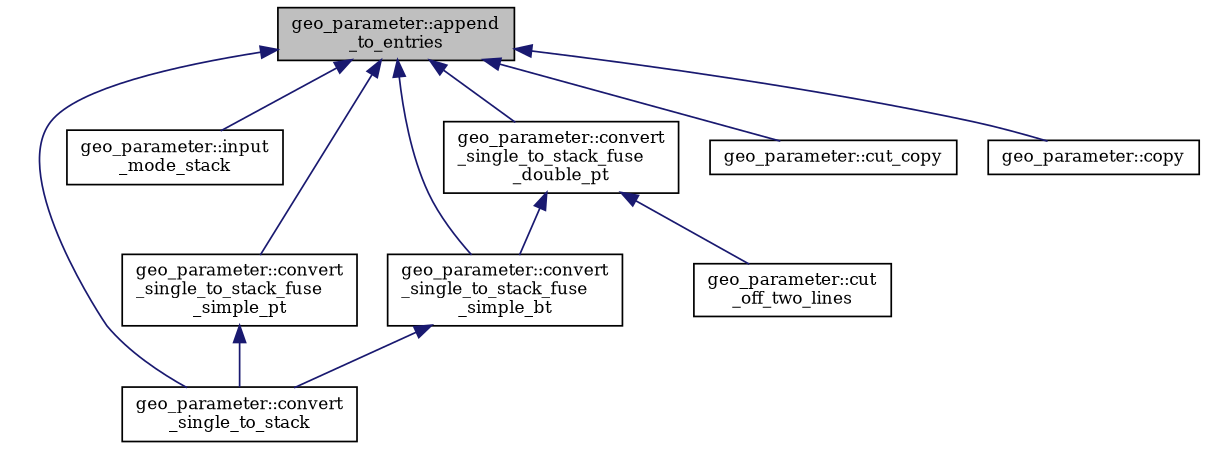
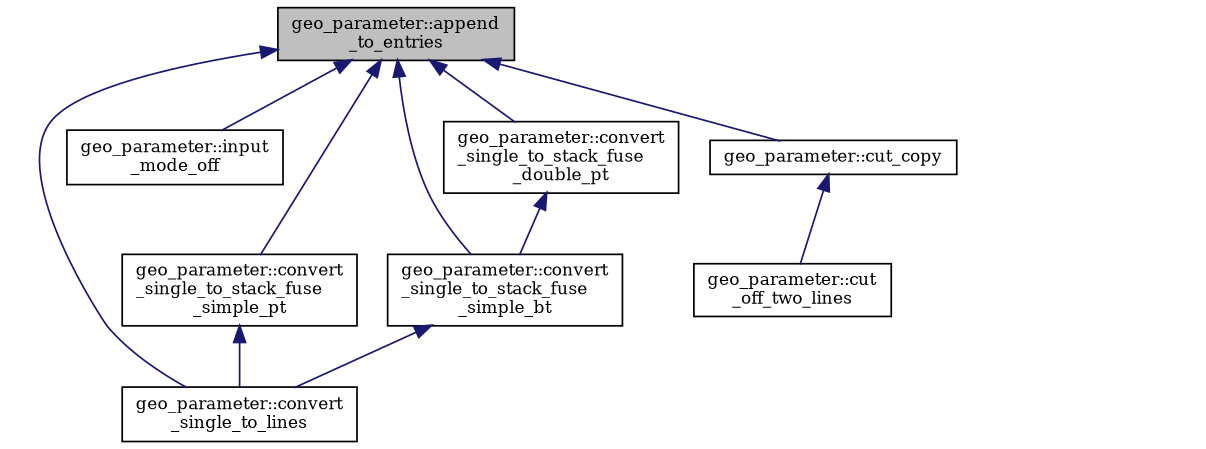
(175, 157) -> (175, 157)
(1094, 157) -> none
(693, 232) -> (812, 227)
(240, 414) -> (240, 414)
